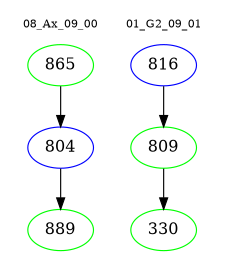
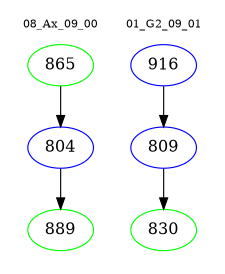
(164, 65) -> (164, 65)
(164, 148) -> (164, 148)
(164, 230) -> (164, 230)
